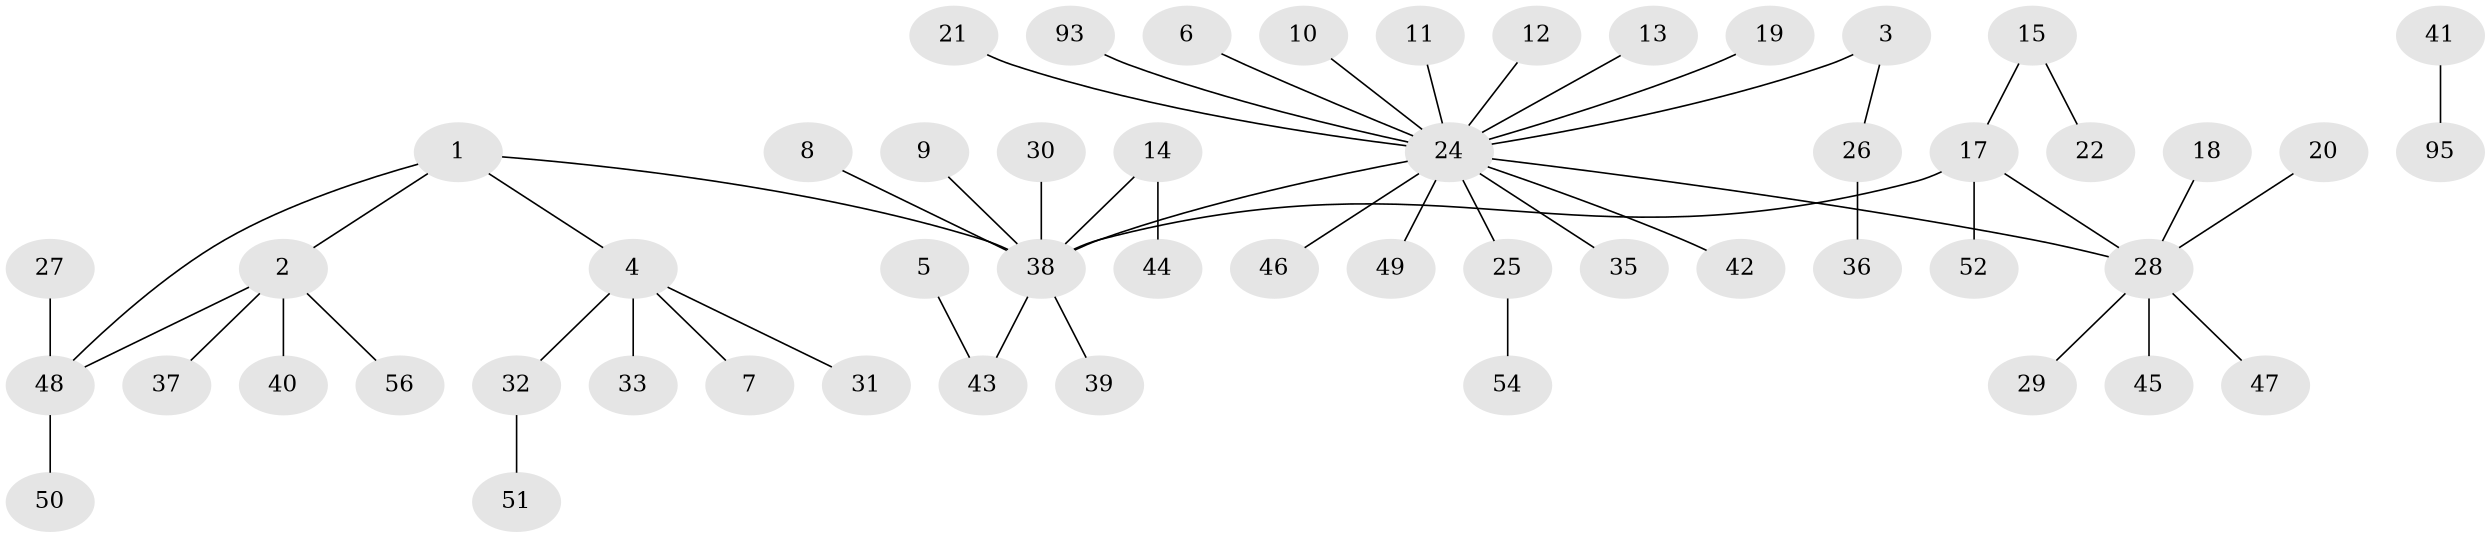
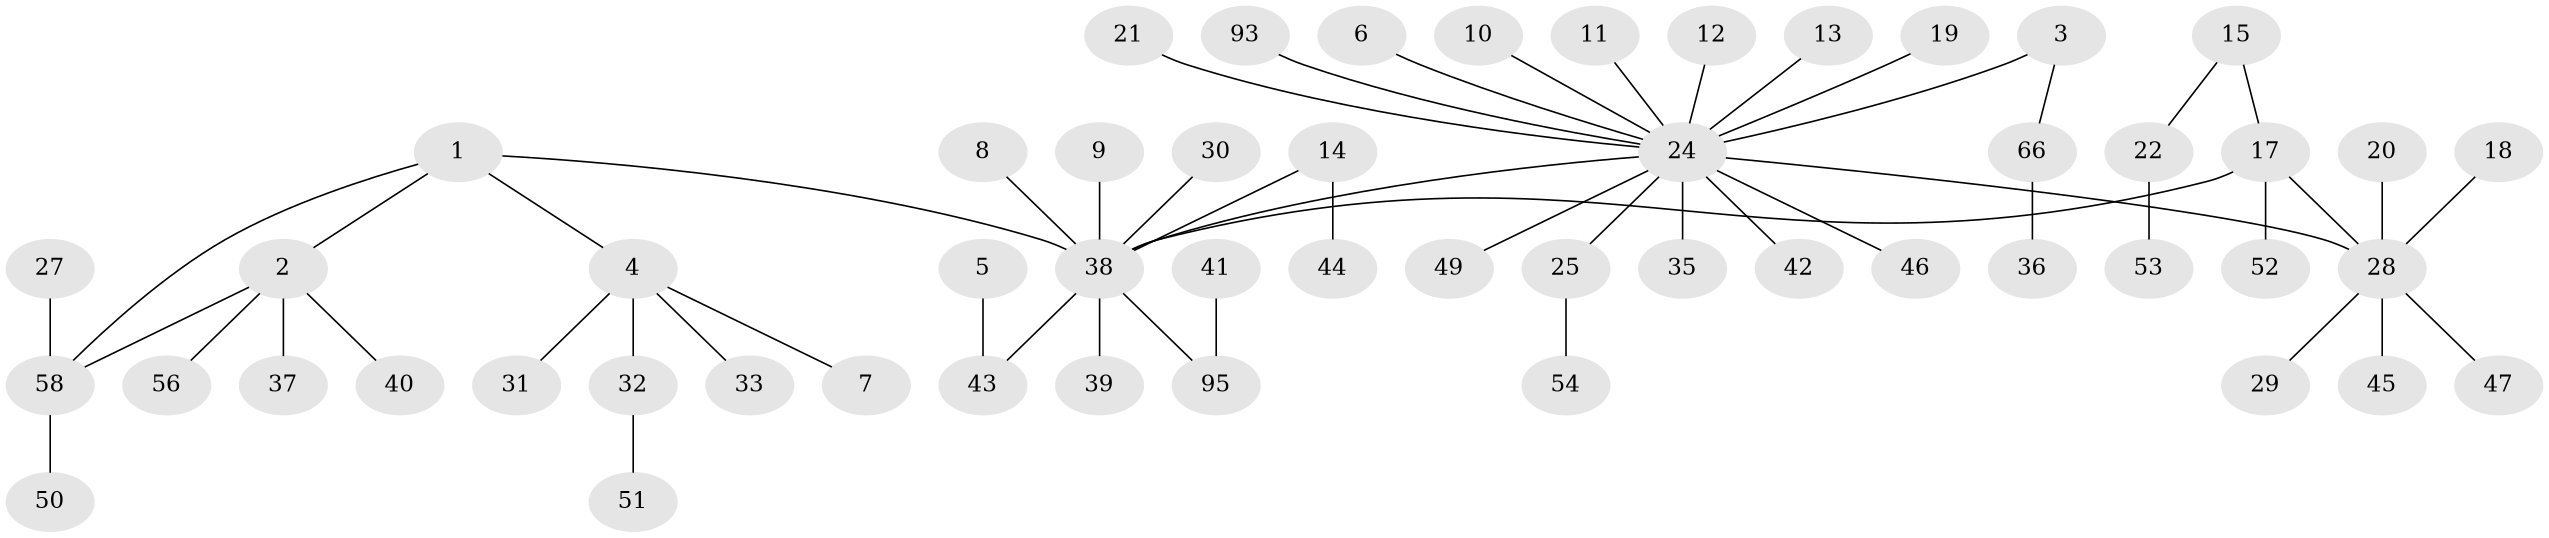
(1858, 152) -> (2032, 152)
none -> (2149, 269)
none -> (1158, 327)
(50, 385) -> (50, 385)
